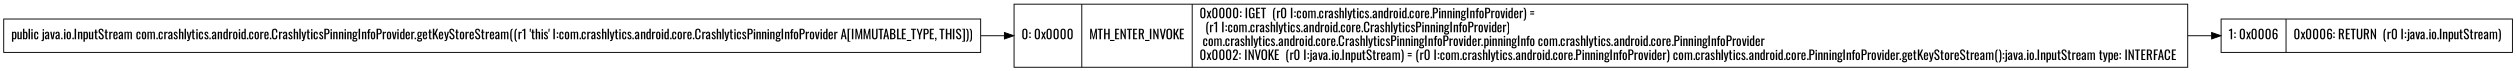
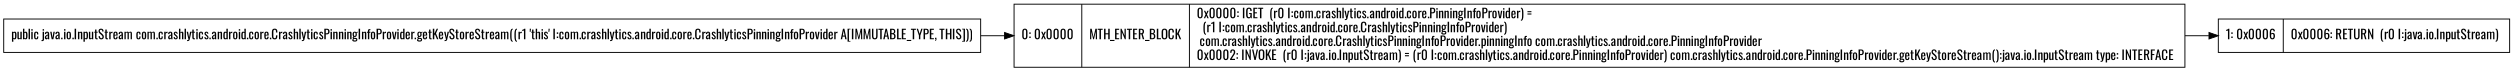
(1137, 35) -> (1136, 35)
